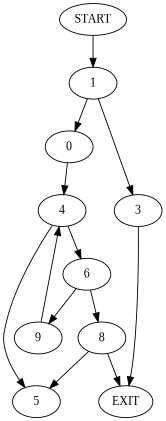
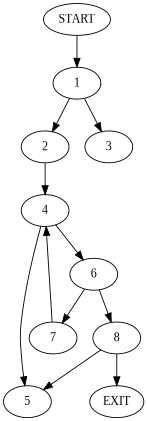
(69, 147) -> (45, 147)
(137, 302) -> none
(38, 338) -> (53, 338)
